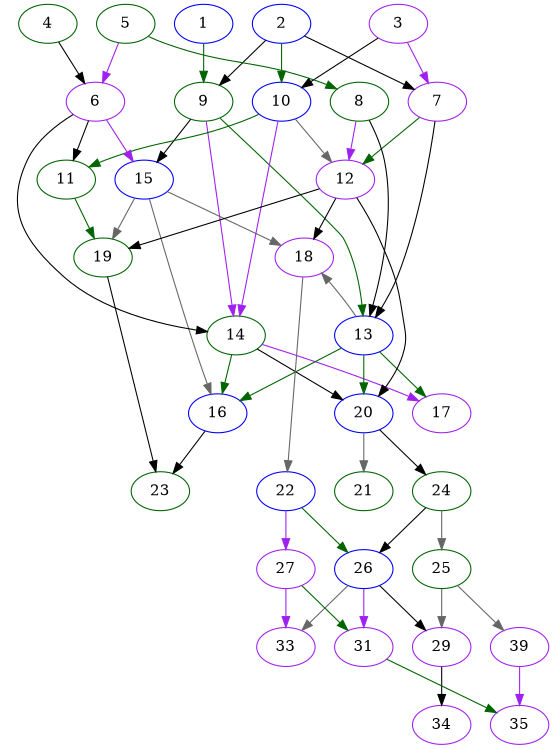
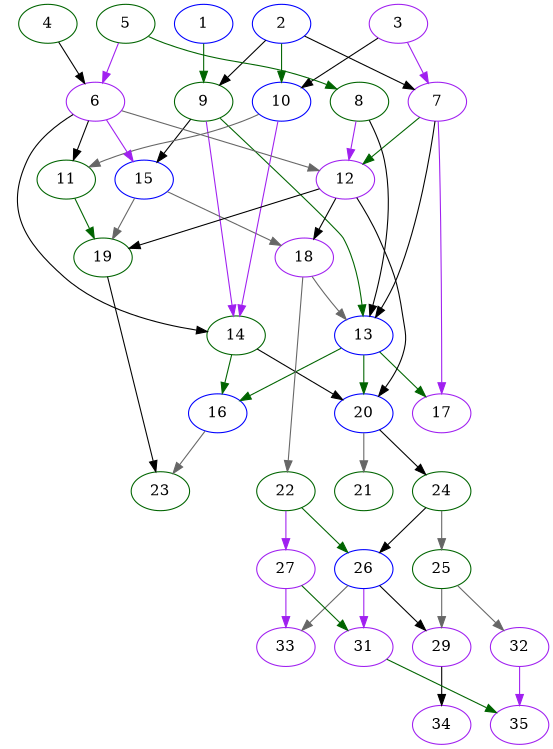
(310, 136) -> (220, 140)
(187, 138) -> (187, 138)
(177, 292) -> none
(343, 299) -> (325, 294)
(336, 369) -> (441, 252)
(192, 448) -> (192, 448)
(286, 491) -> (286, 491)
(520, 647) -> (520, 647)
